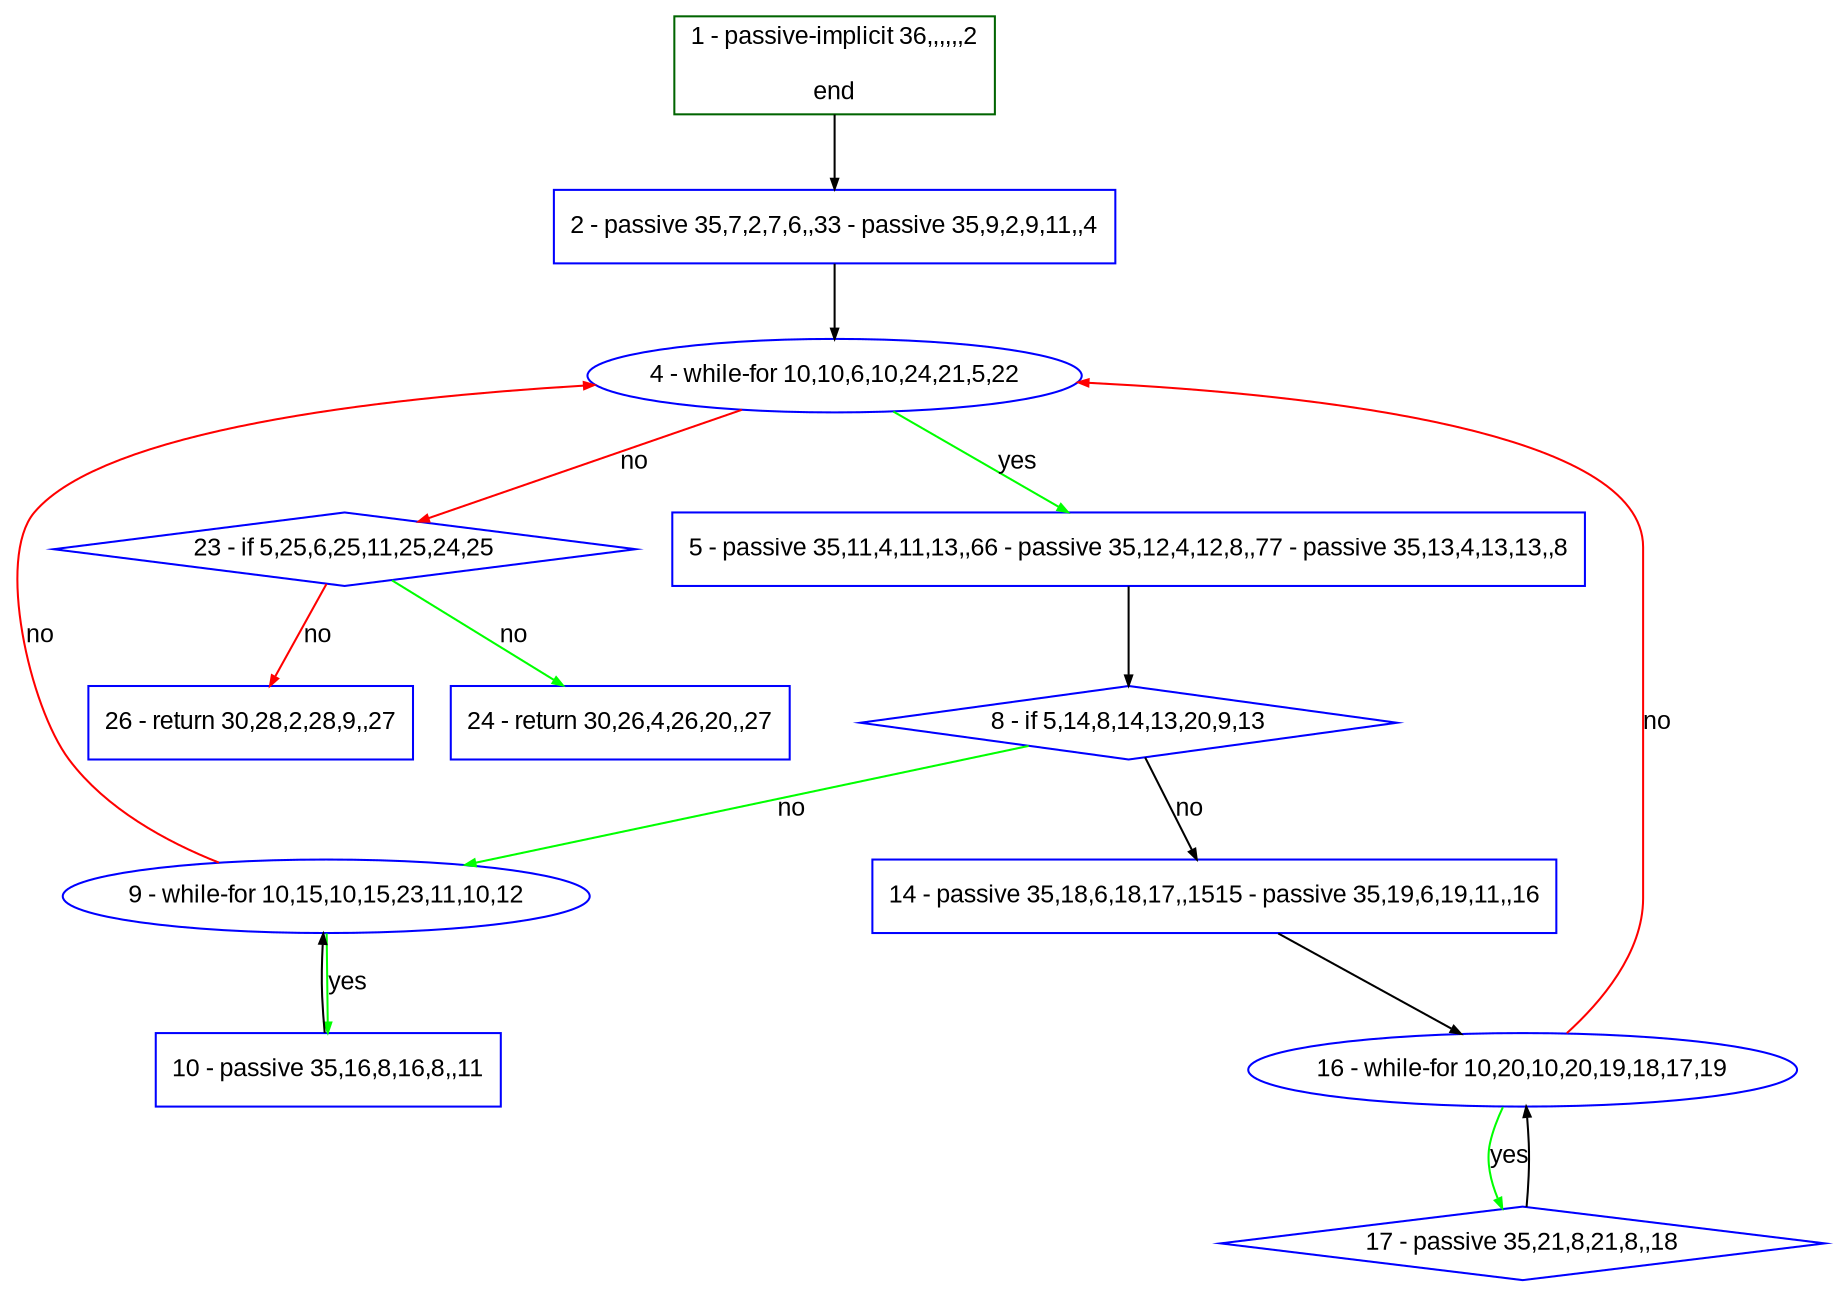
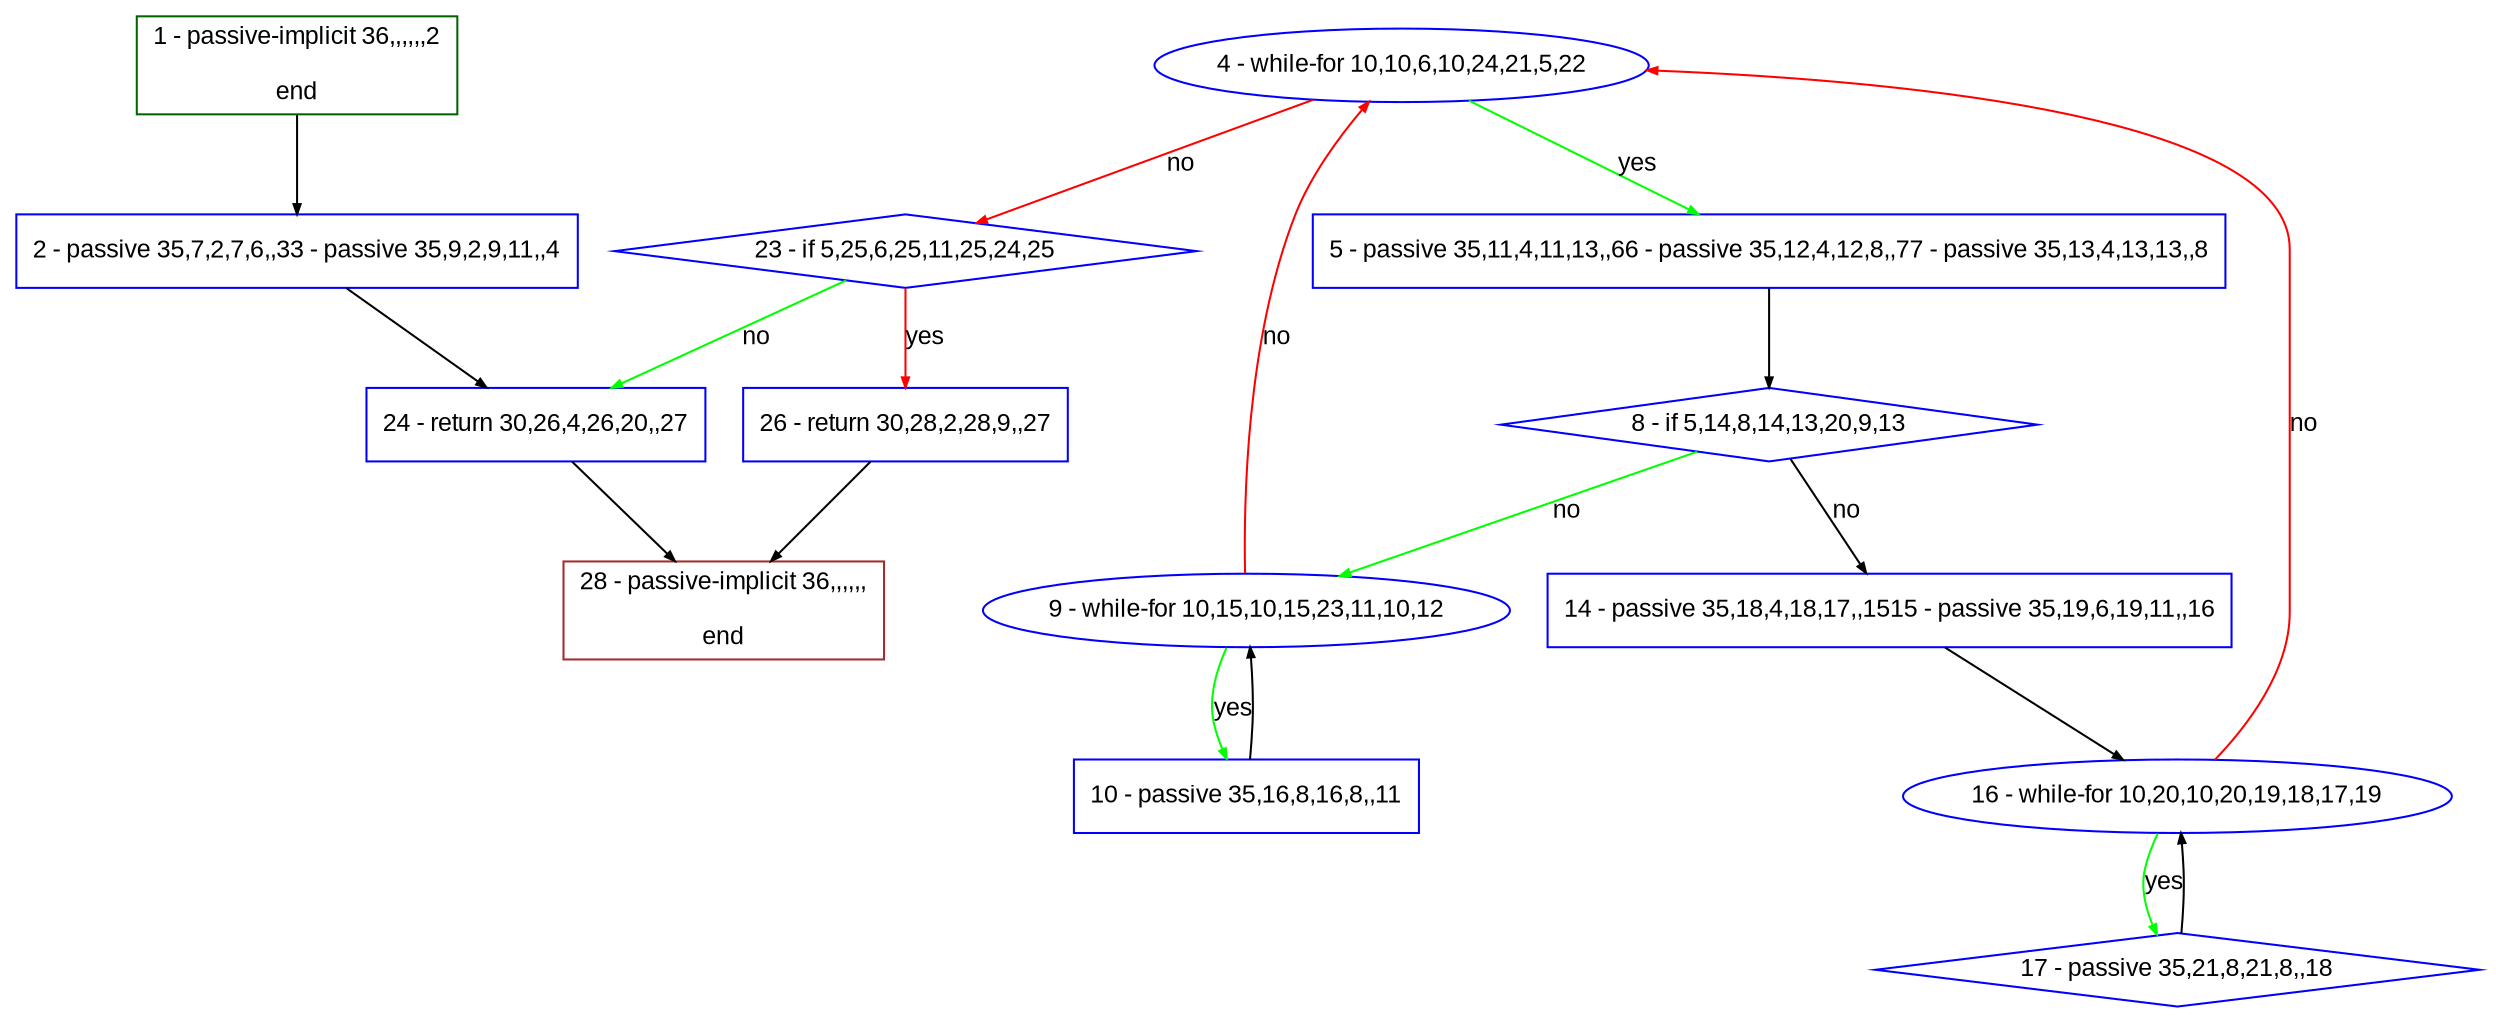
(835, 296) -> (412, 335)
none -> (724, 610)
(318, 636) -> (925, 338)
(1214, 896) -> (1890, 610)
